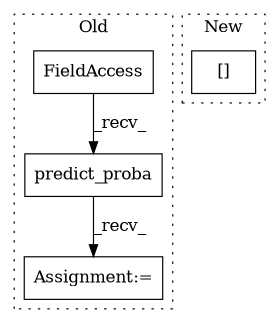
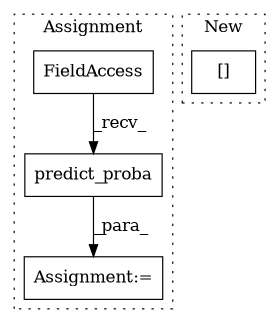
(93, 28) -> (93, 28)
(120, 227) -> (121, 227)
